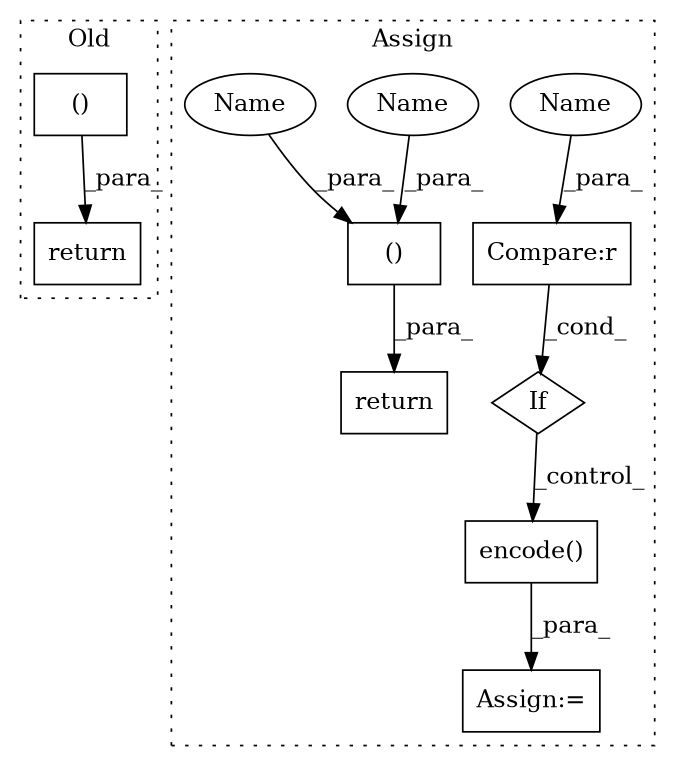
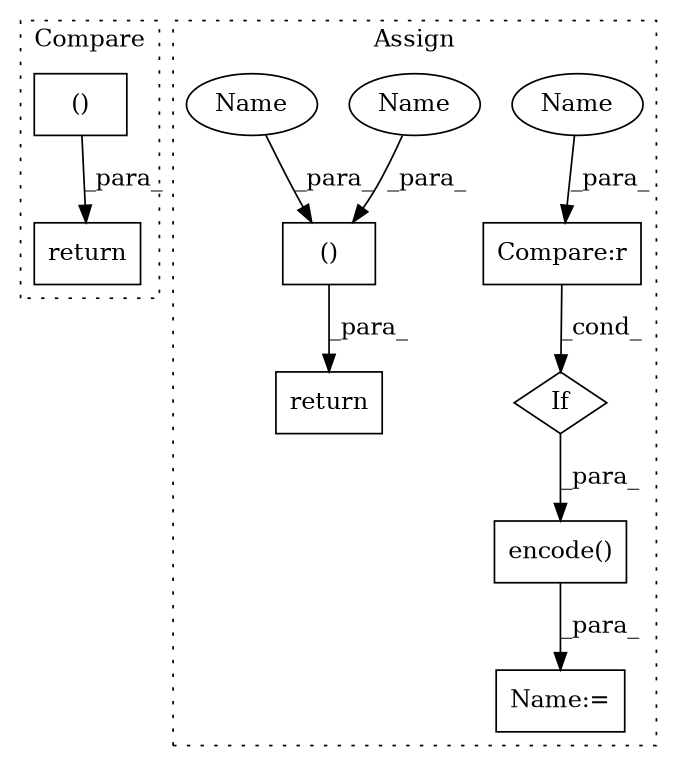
(89, 40) -> (90, 40)
(590, 477) -> (600, 477)
(531, 701) -> (560, 701)
